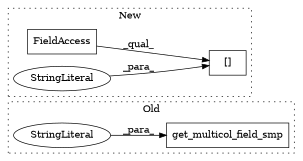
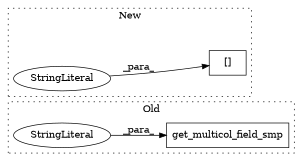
(62, 42) -> none
